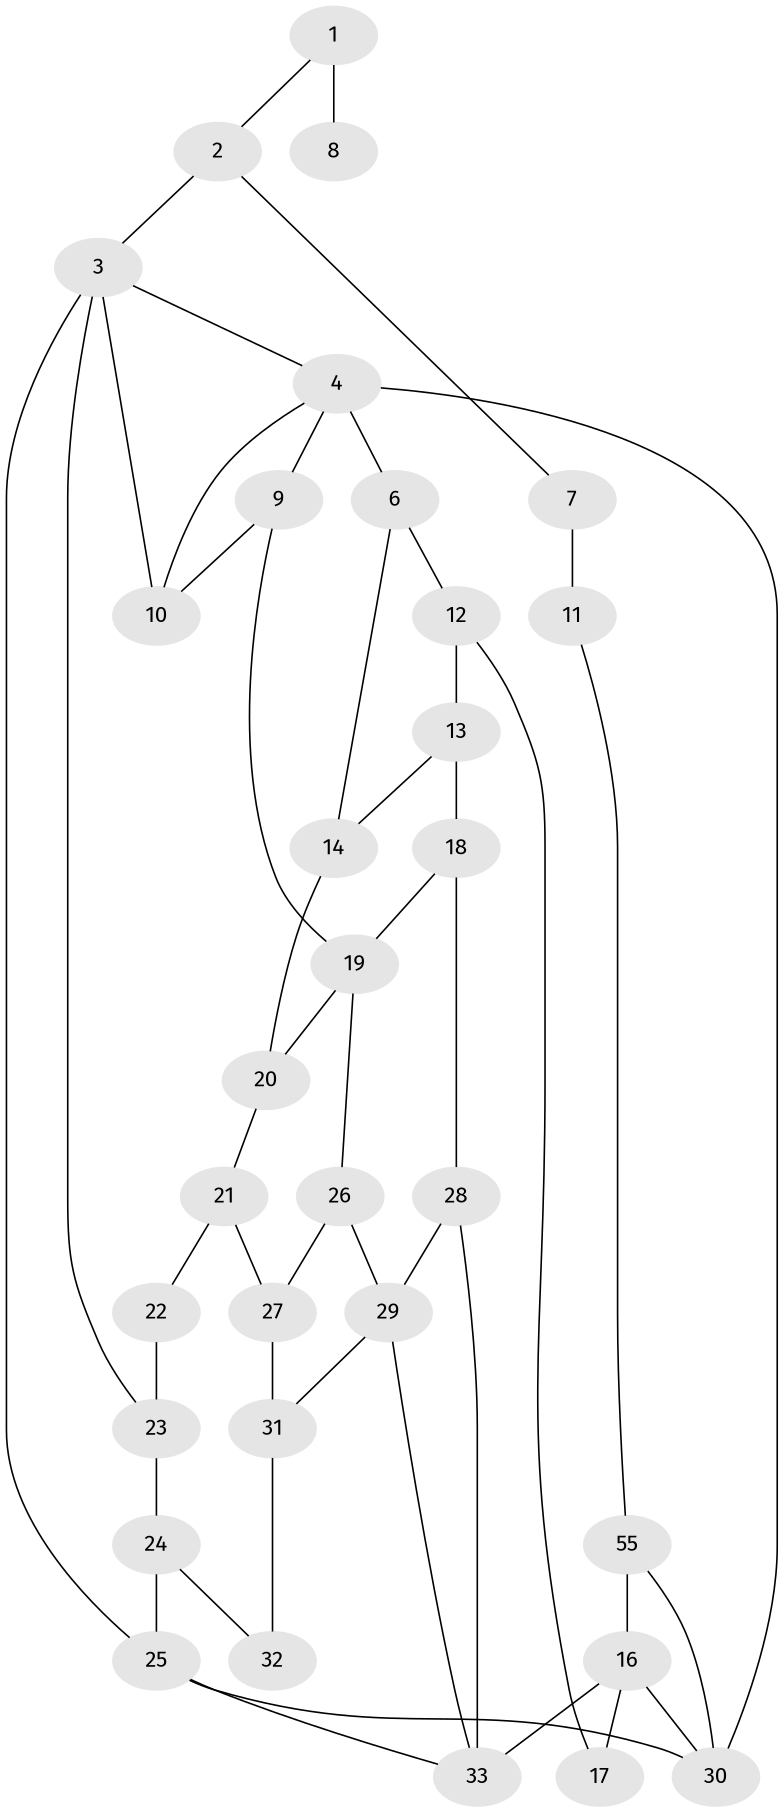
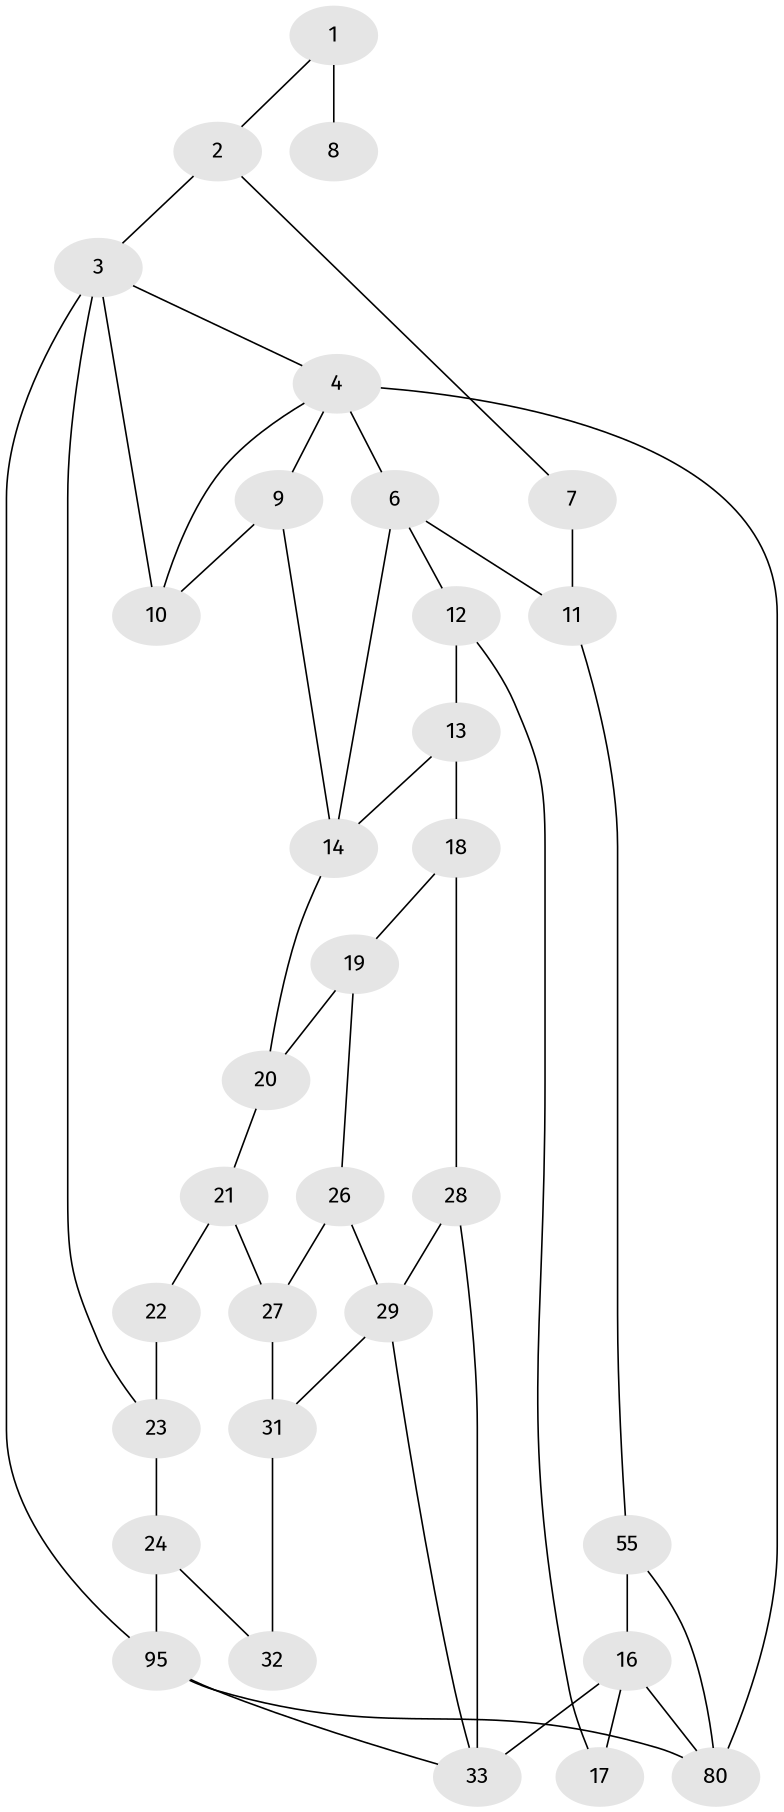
none -> (484, 558)
(251, 745) -> (306, 674)
(156, 1661) -> (156, 1661)
(716, 1777) -> (716, 1777)
